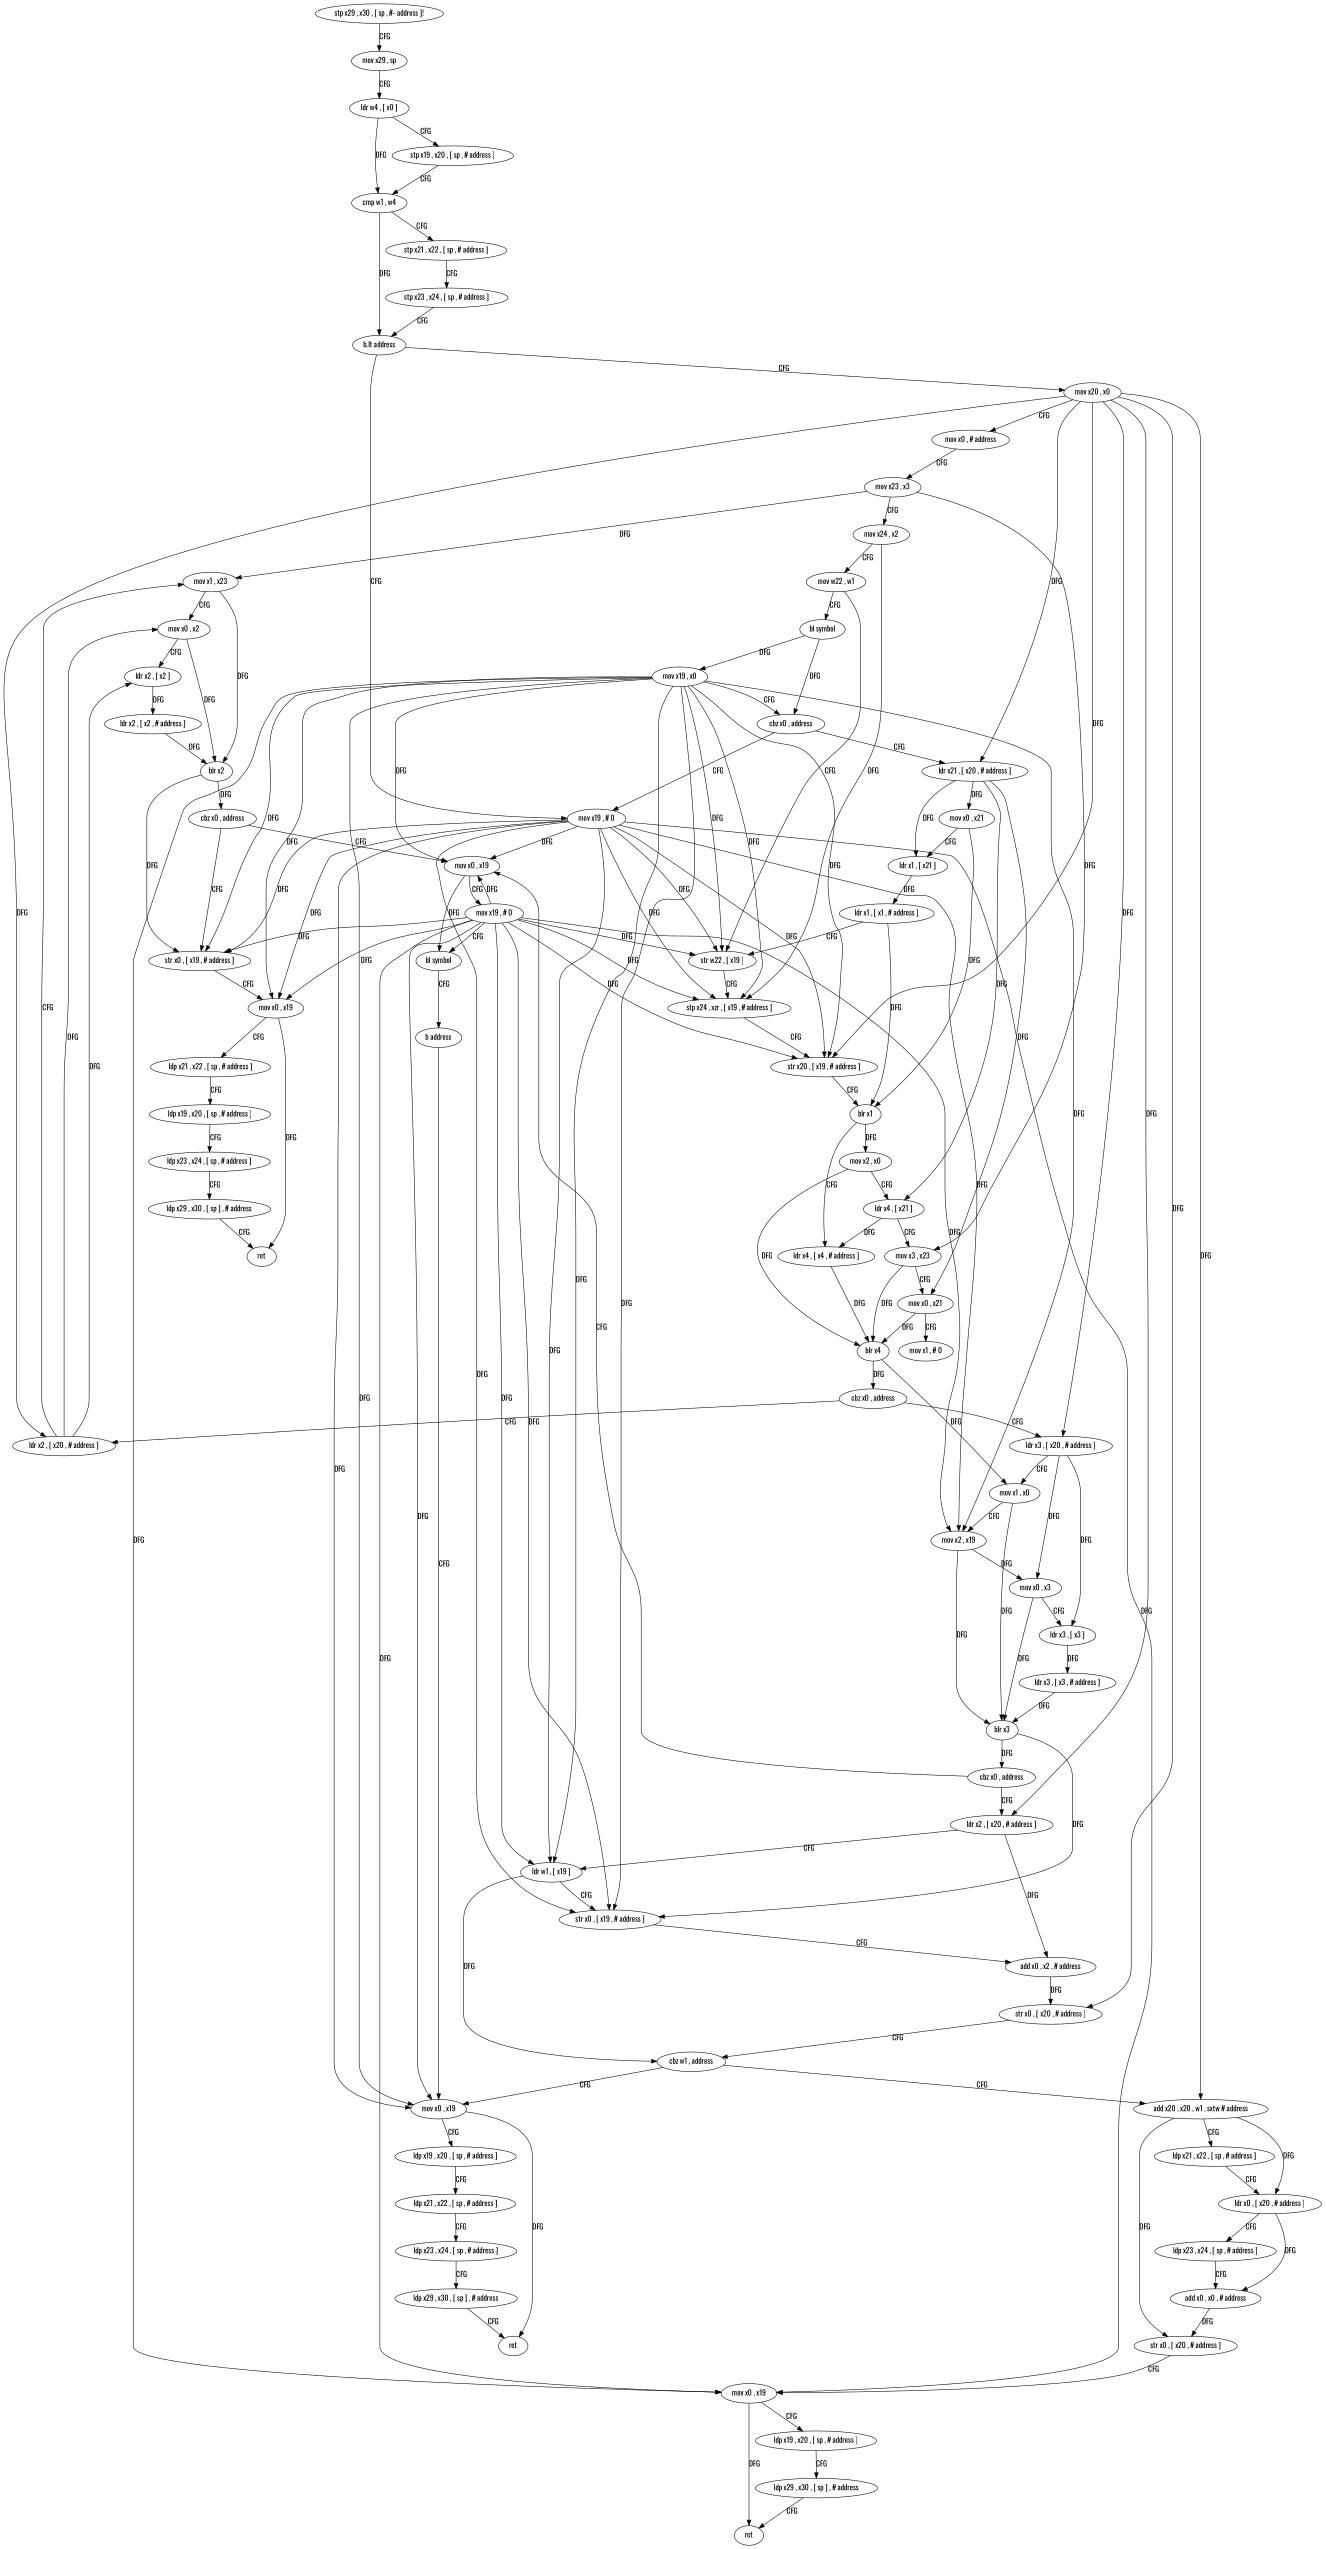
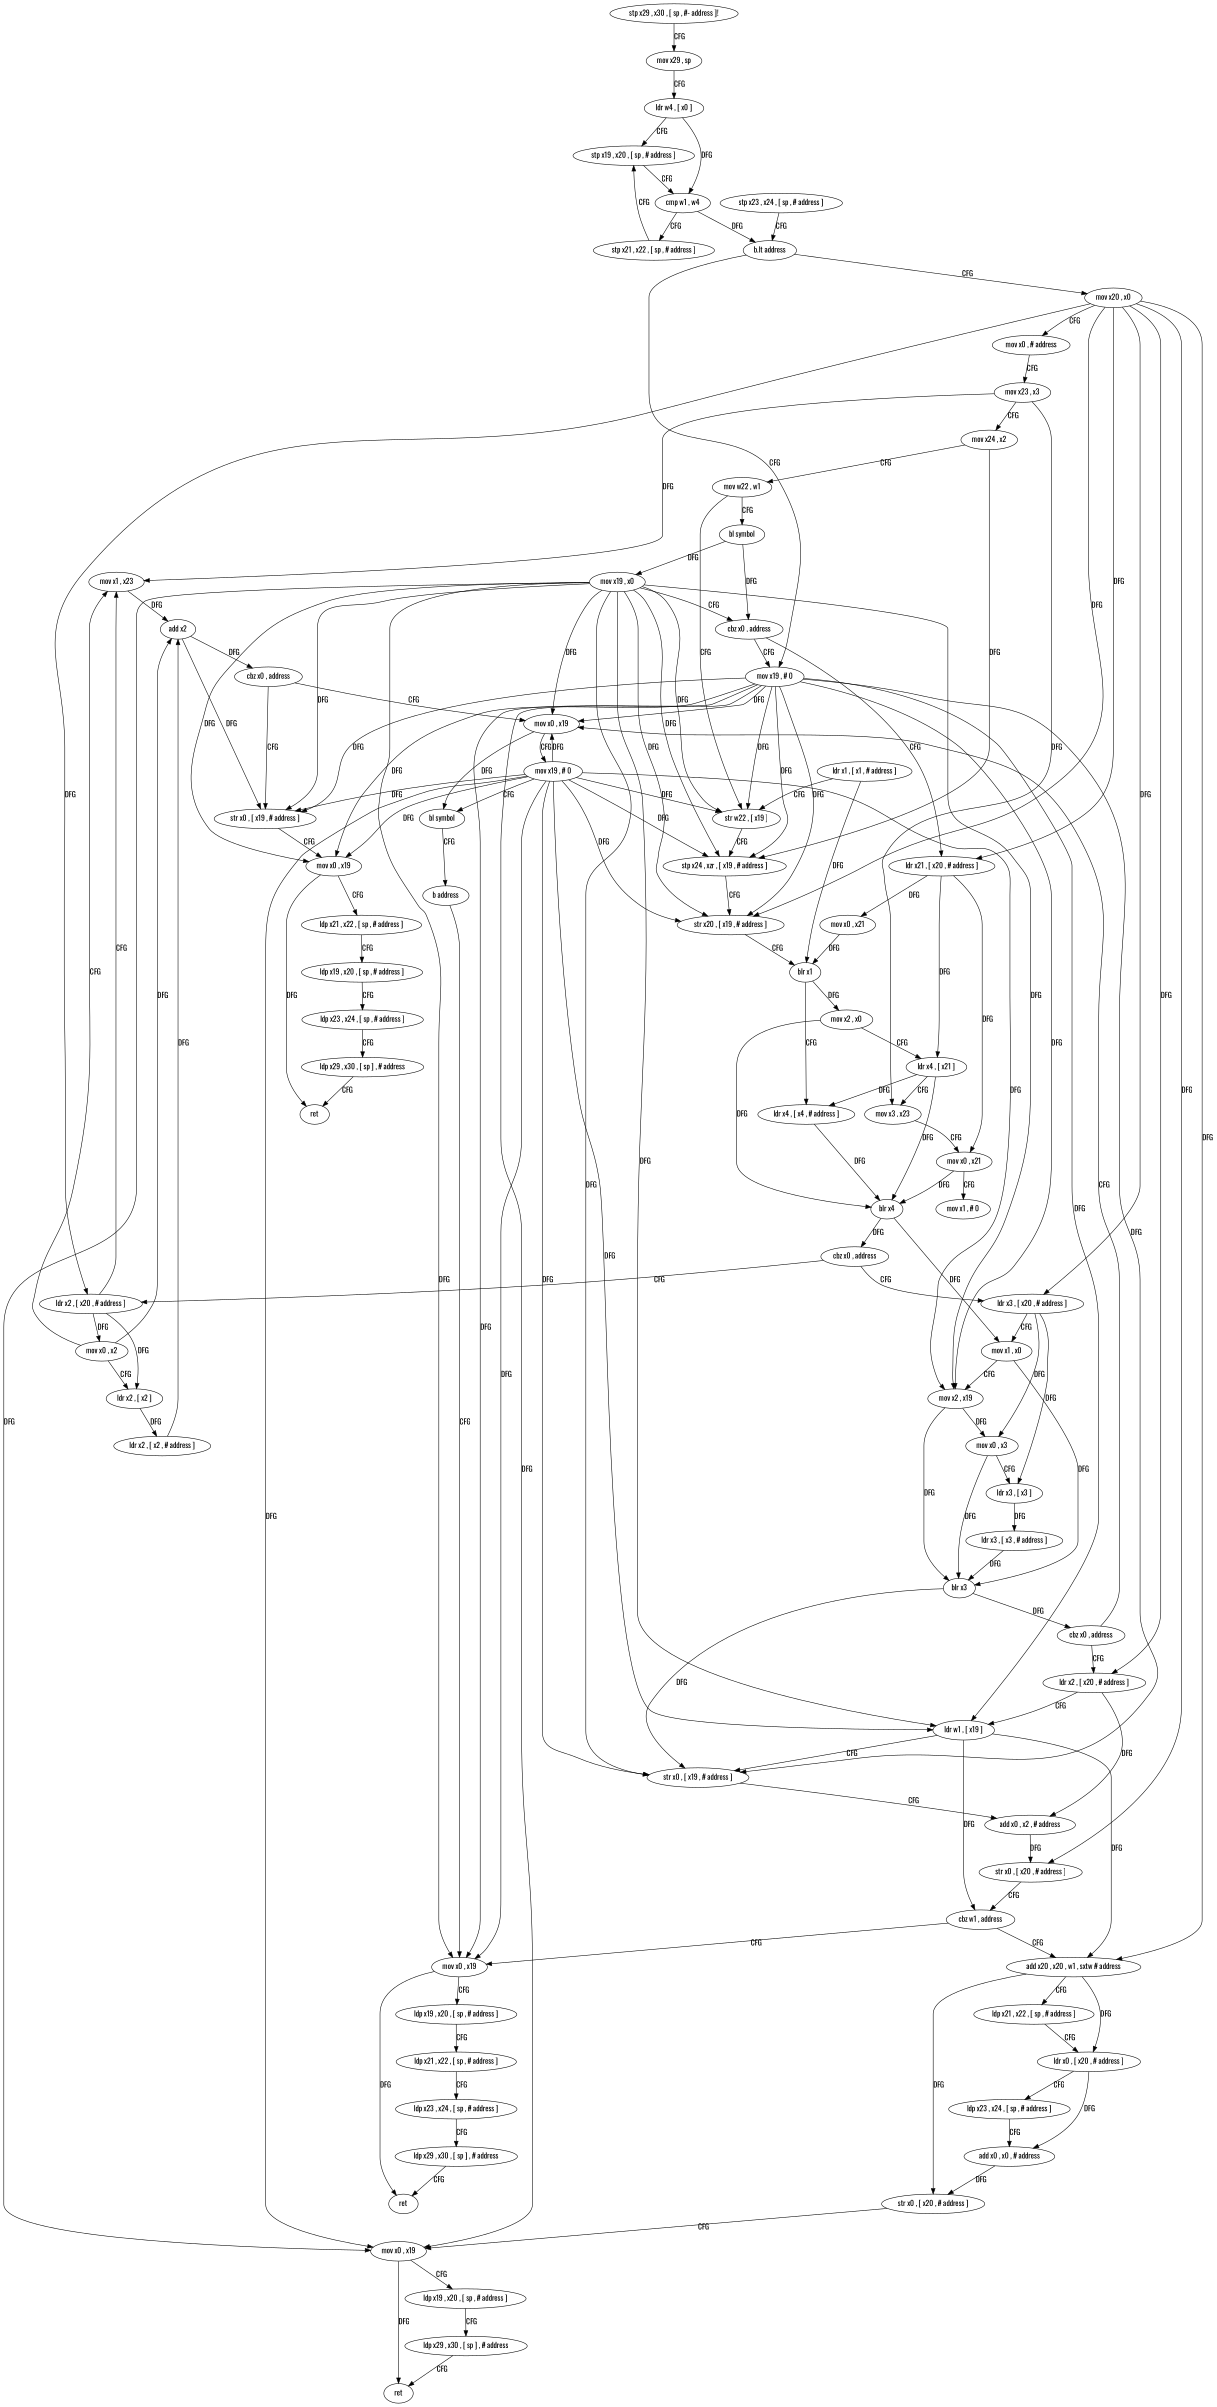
(447, 271) -> (637, 207)
(199, 603) -> (89, 986)
(217, 771) -> (178, 629)
(918, 866) -> none
(880, 1297) -> (921, 1138)
none -> (1111, 1803)
